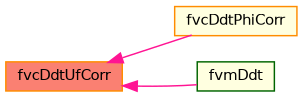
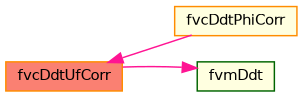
(167, 86) -> (152, 67)
